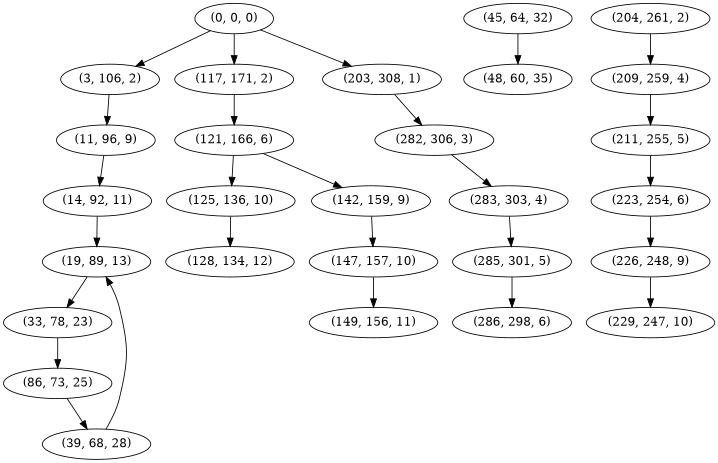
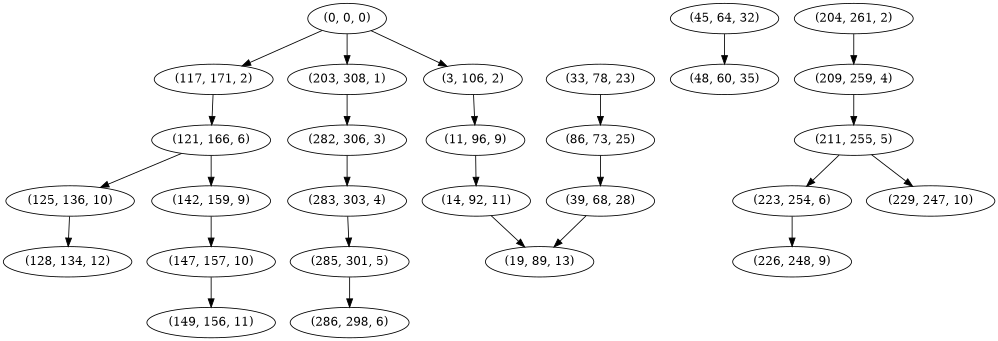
(651, 288) -> (889, 168)
(79, 289) -> none
